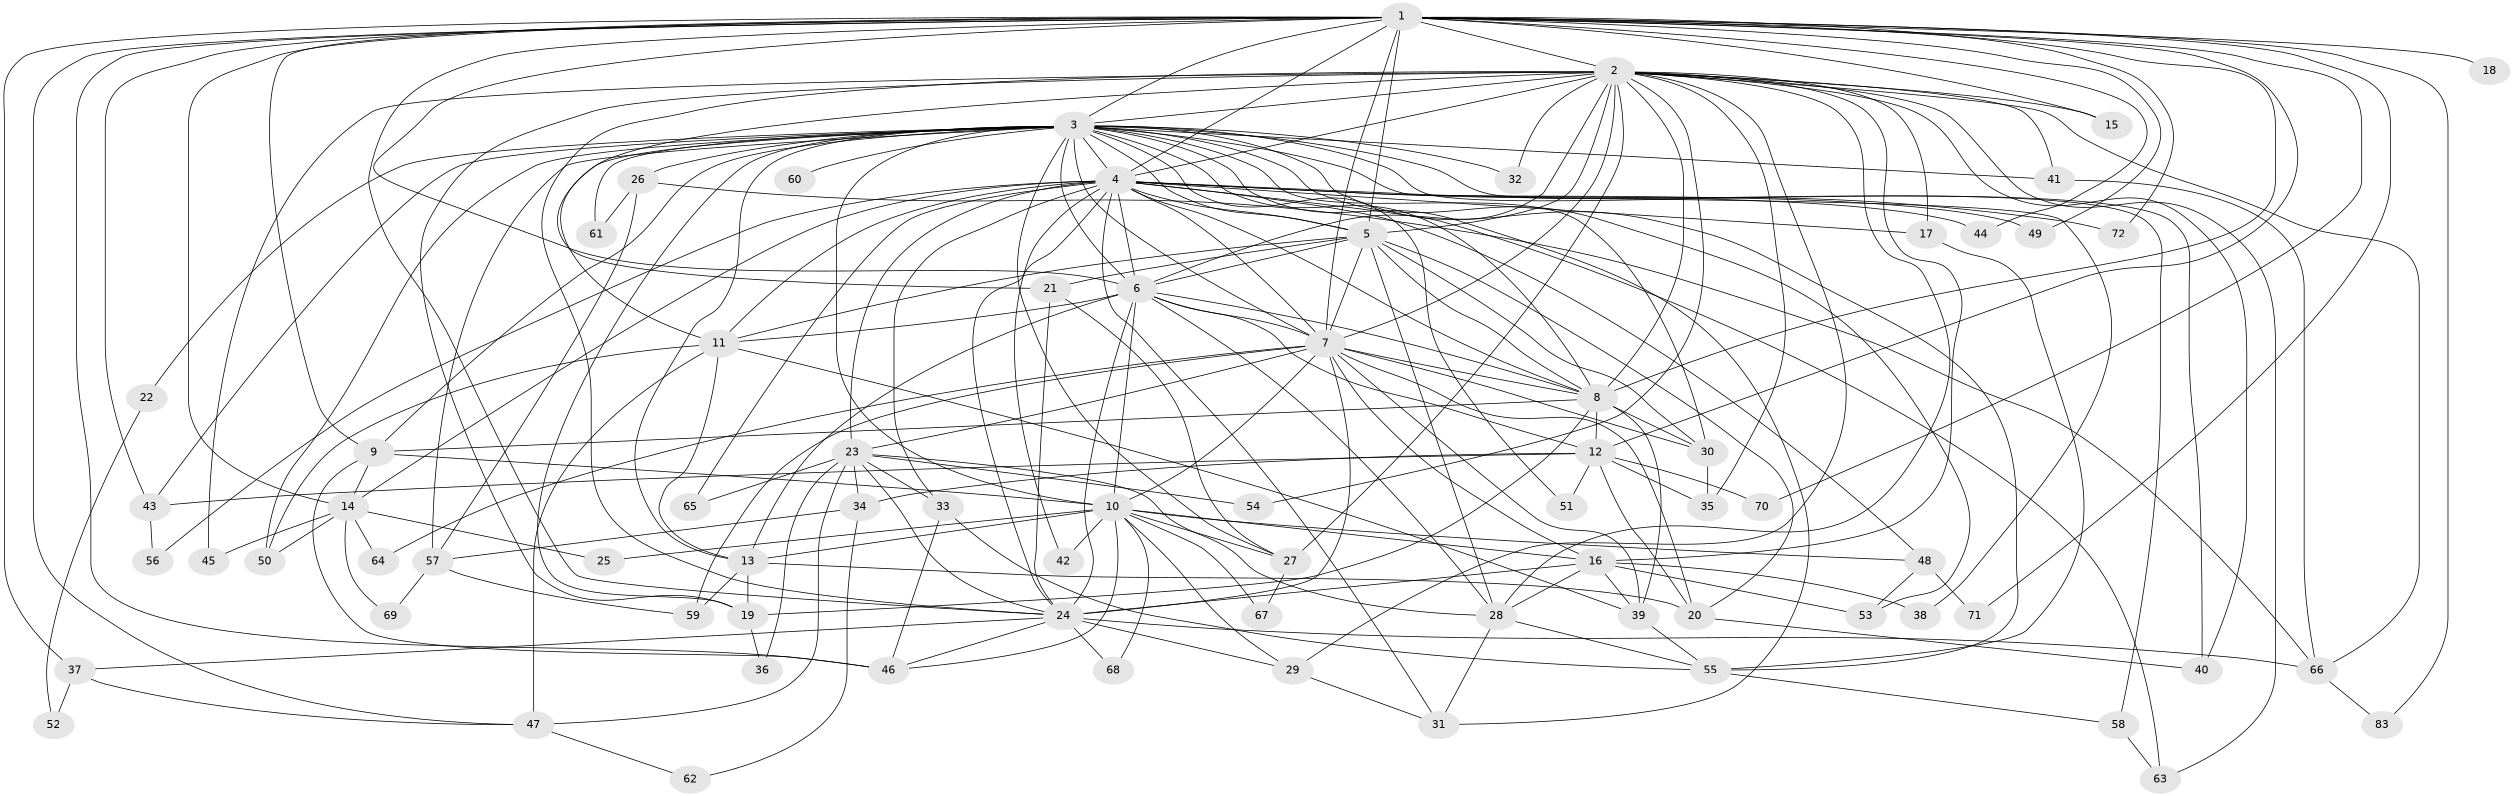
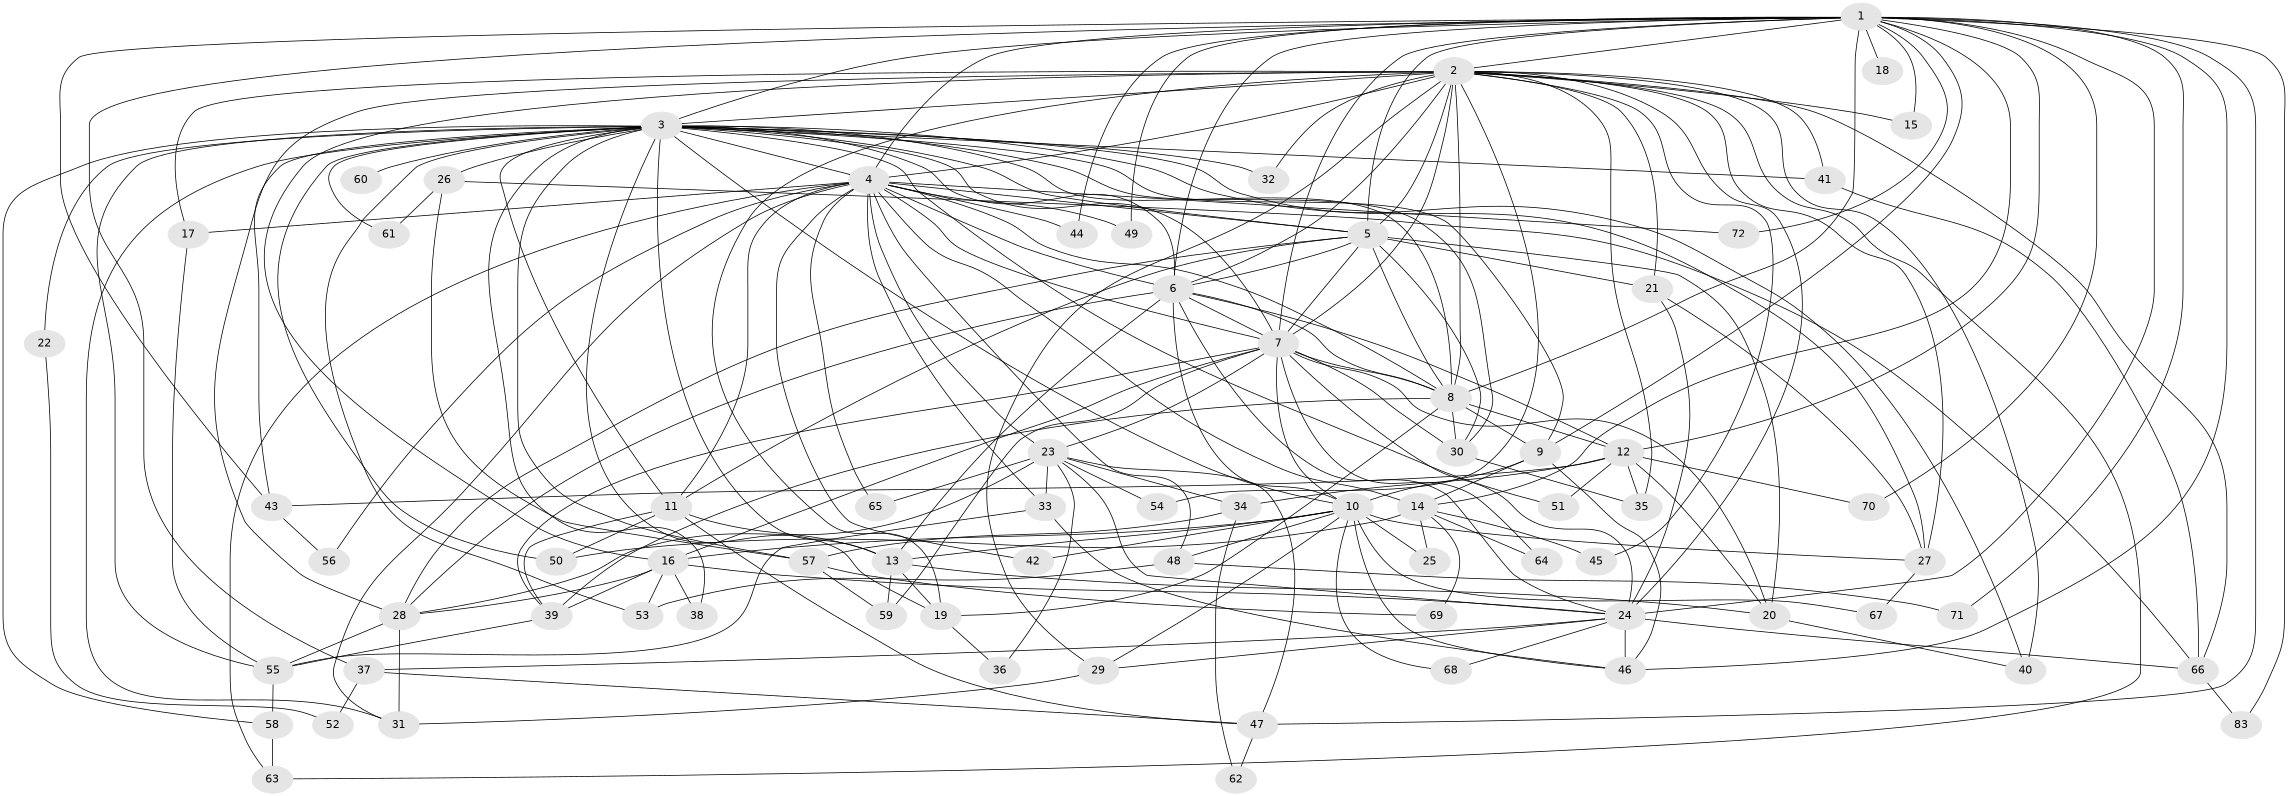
(929, 323) -> none
(976, 376) -> none
